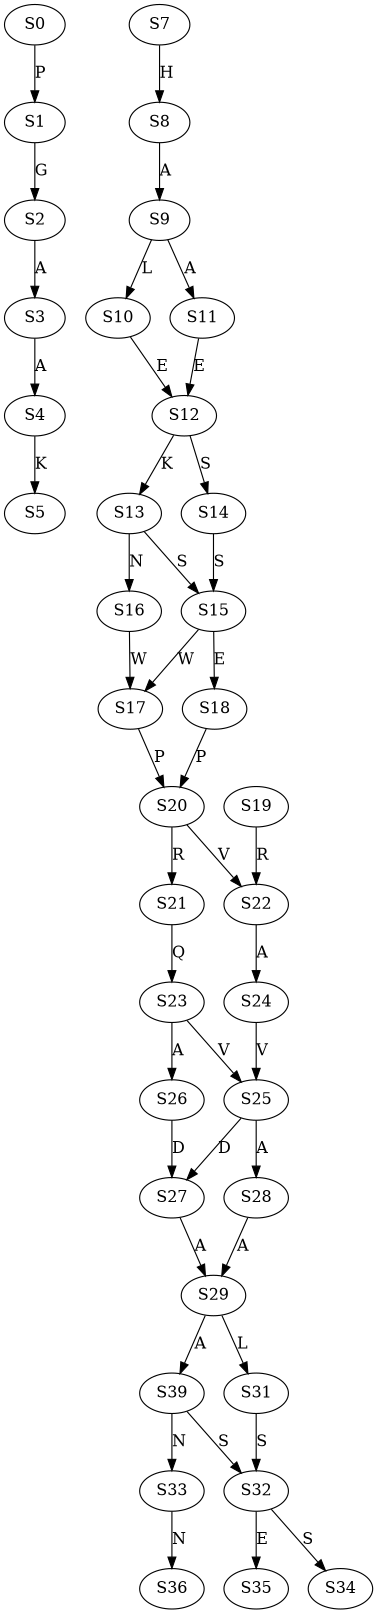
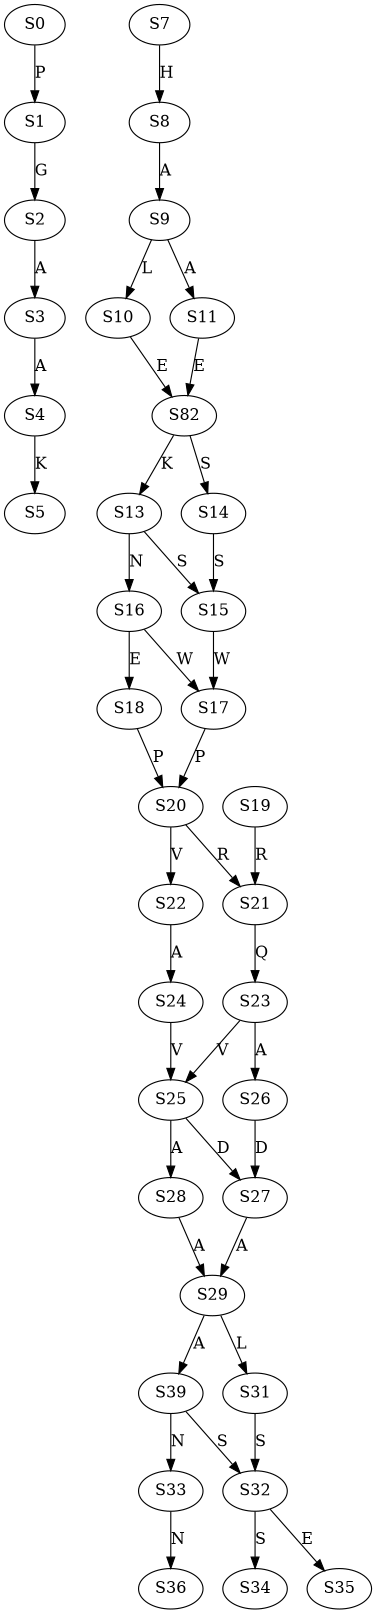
(184, 416) -> (184, 416)
(214, 654) -> (129, 654)
(256, 850) -> (255, 850)
